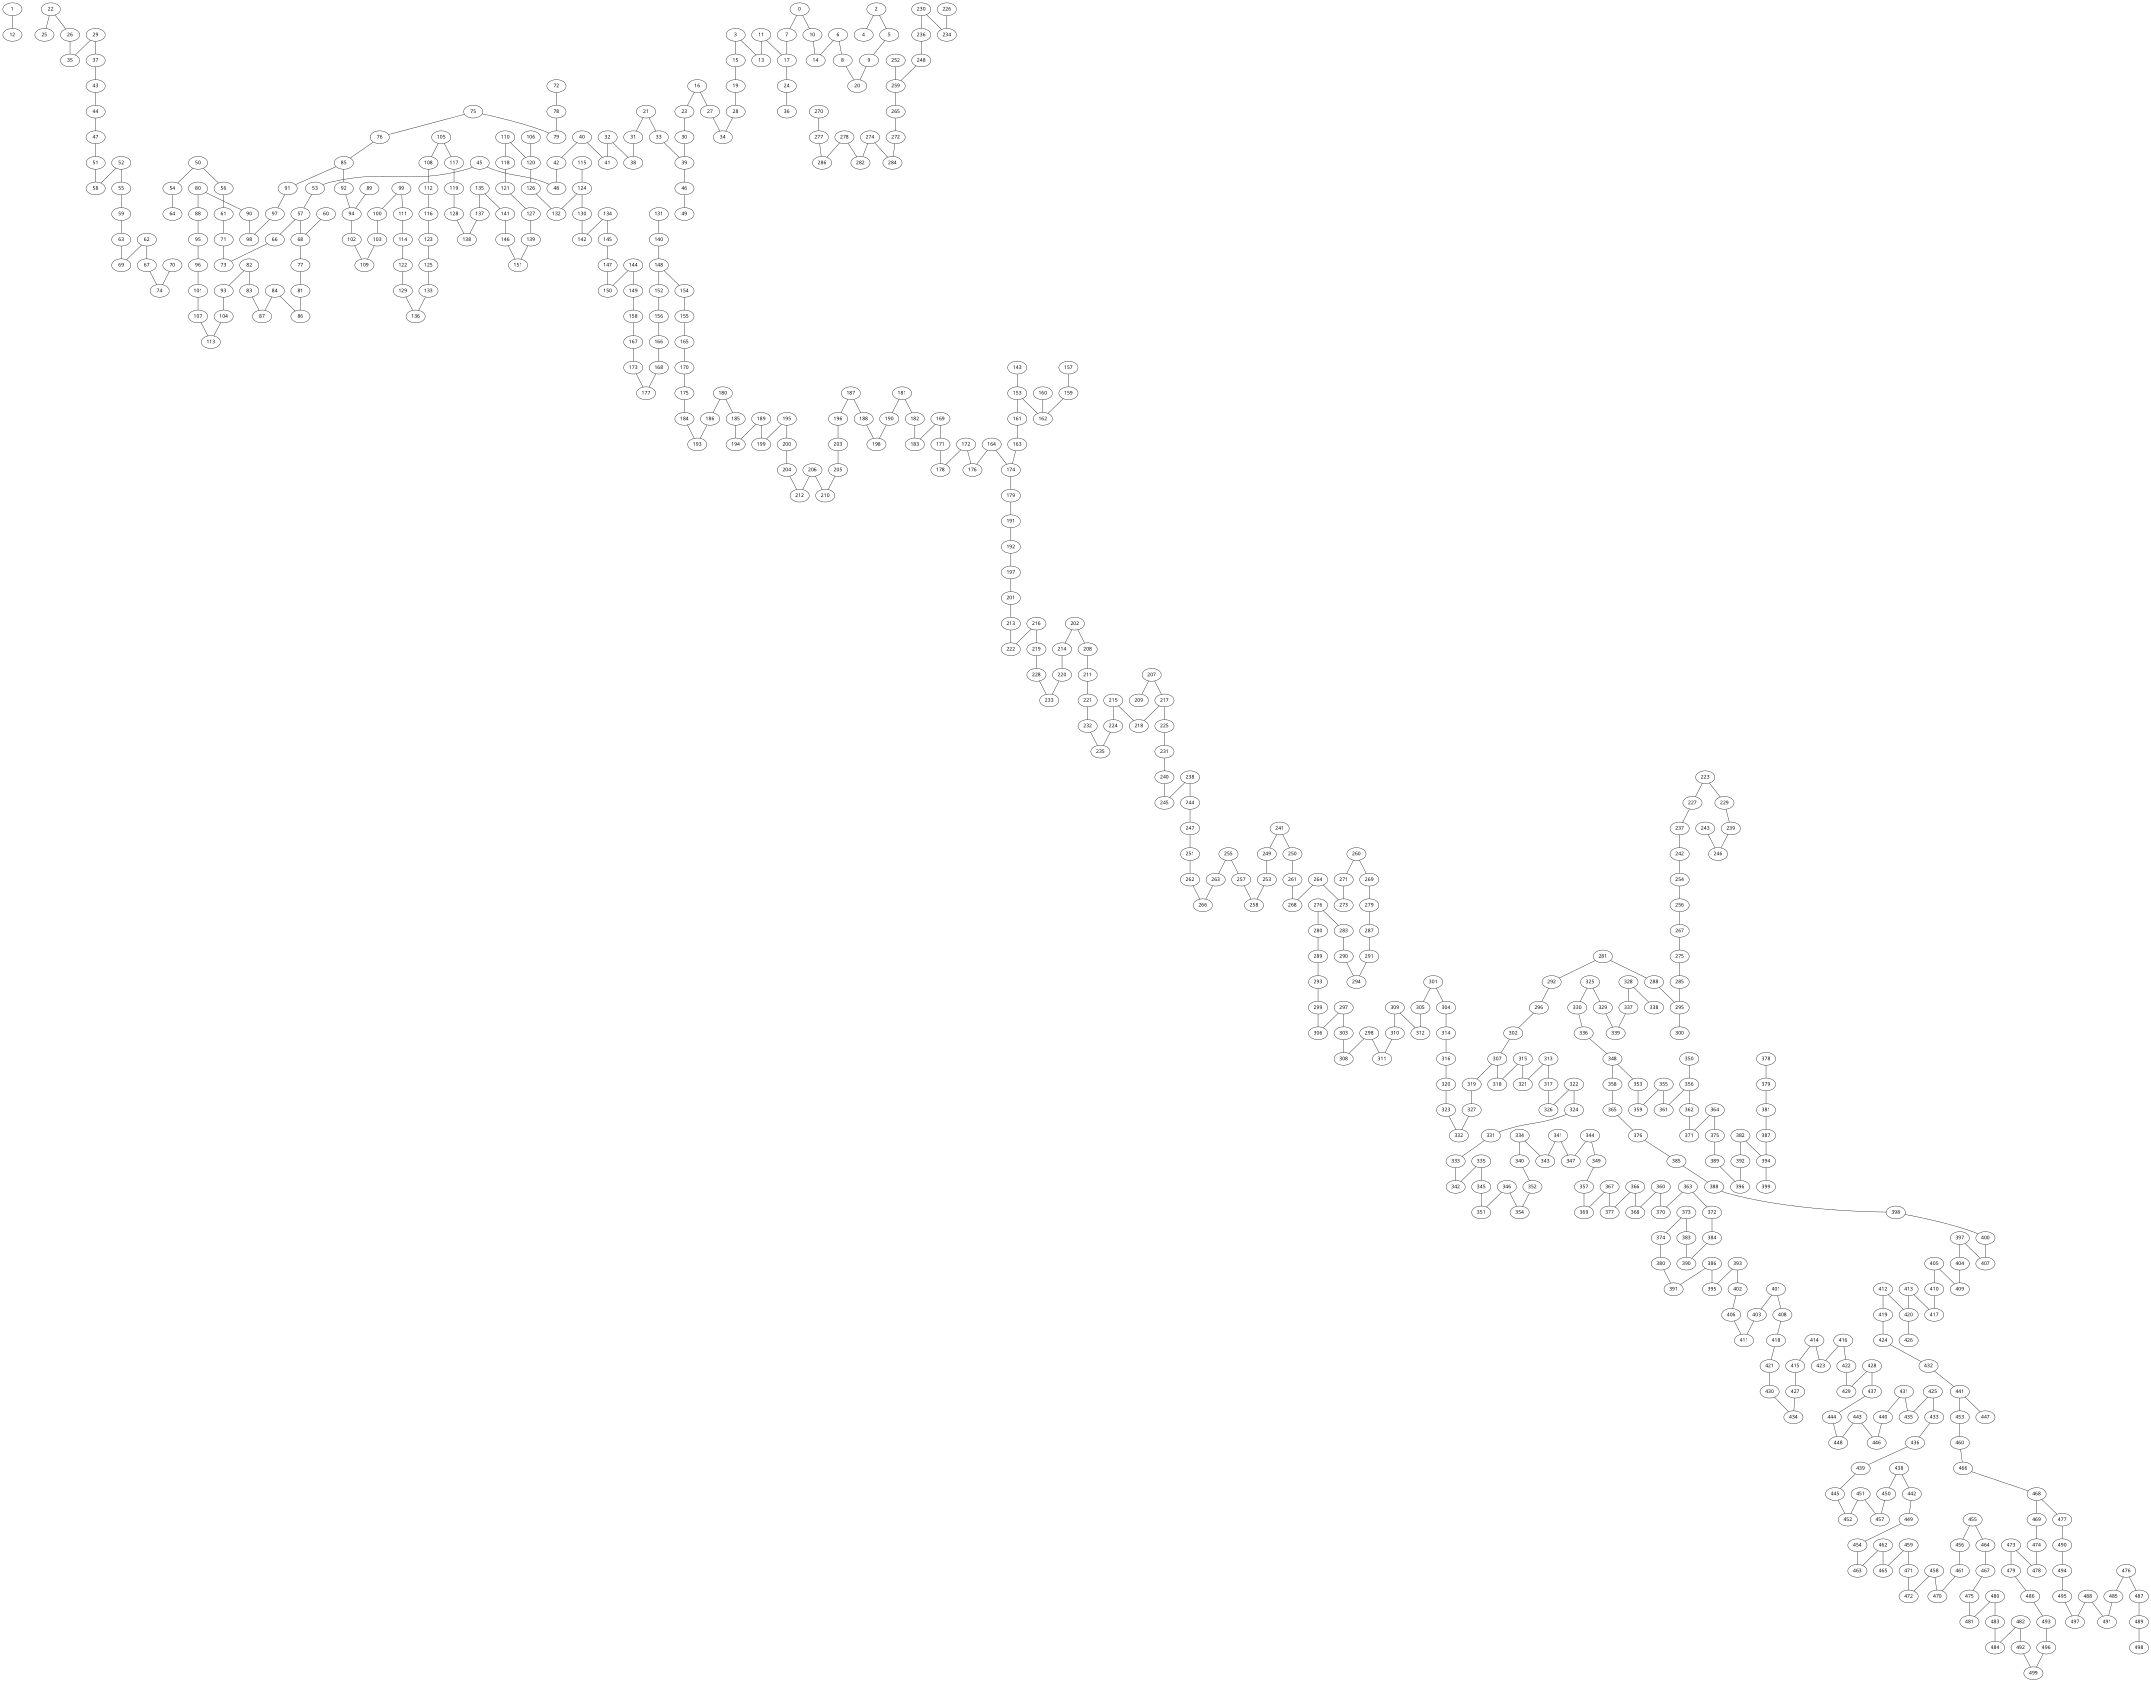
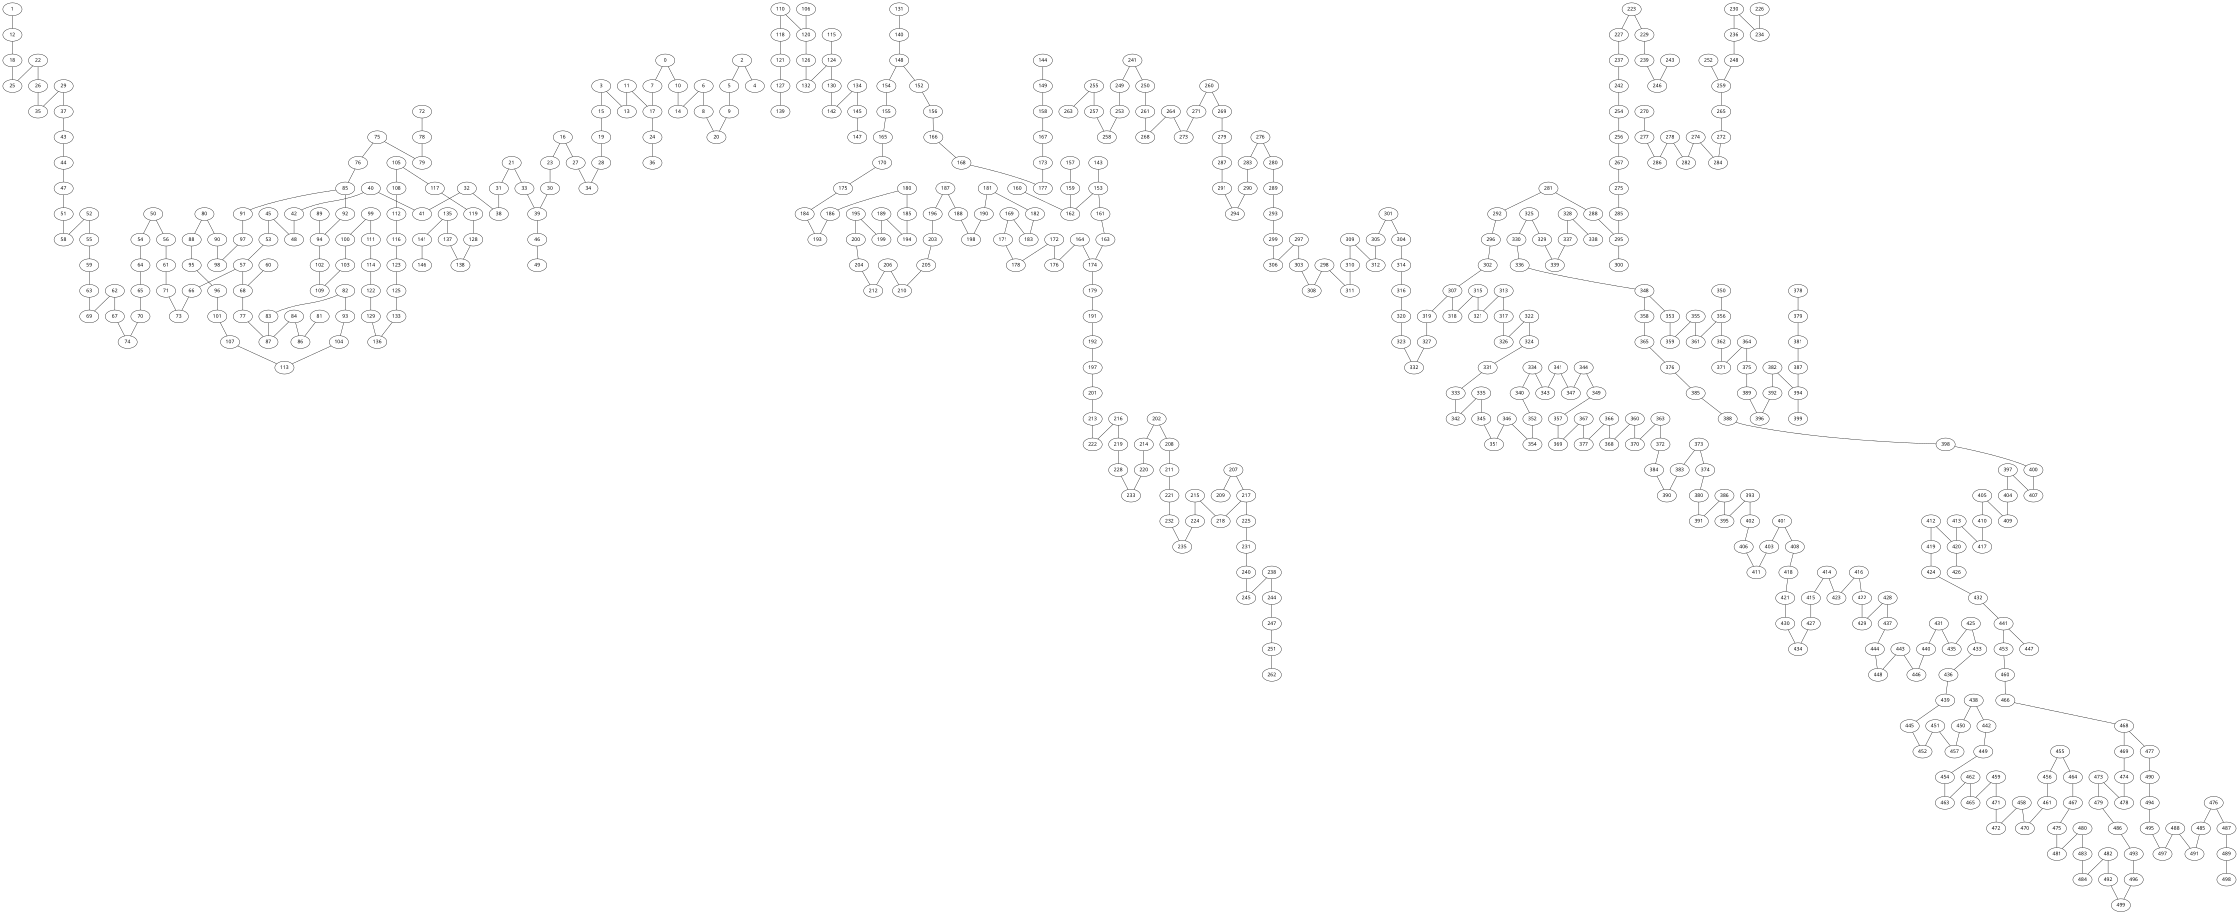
none -> (12, 60)
(518, 265) -> none
(300, 278) -> (256, 329)
none -> (140, 291)
(608, 291) -> none
(1203, 905) -> none
